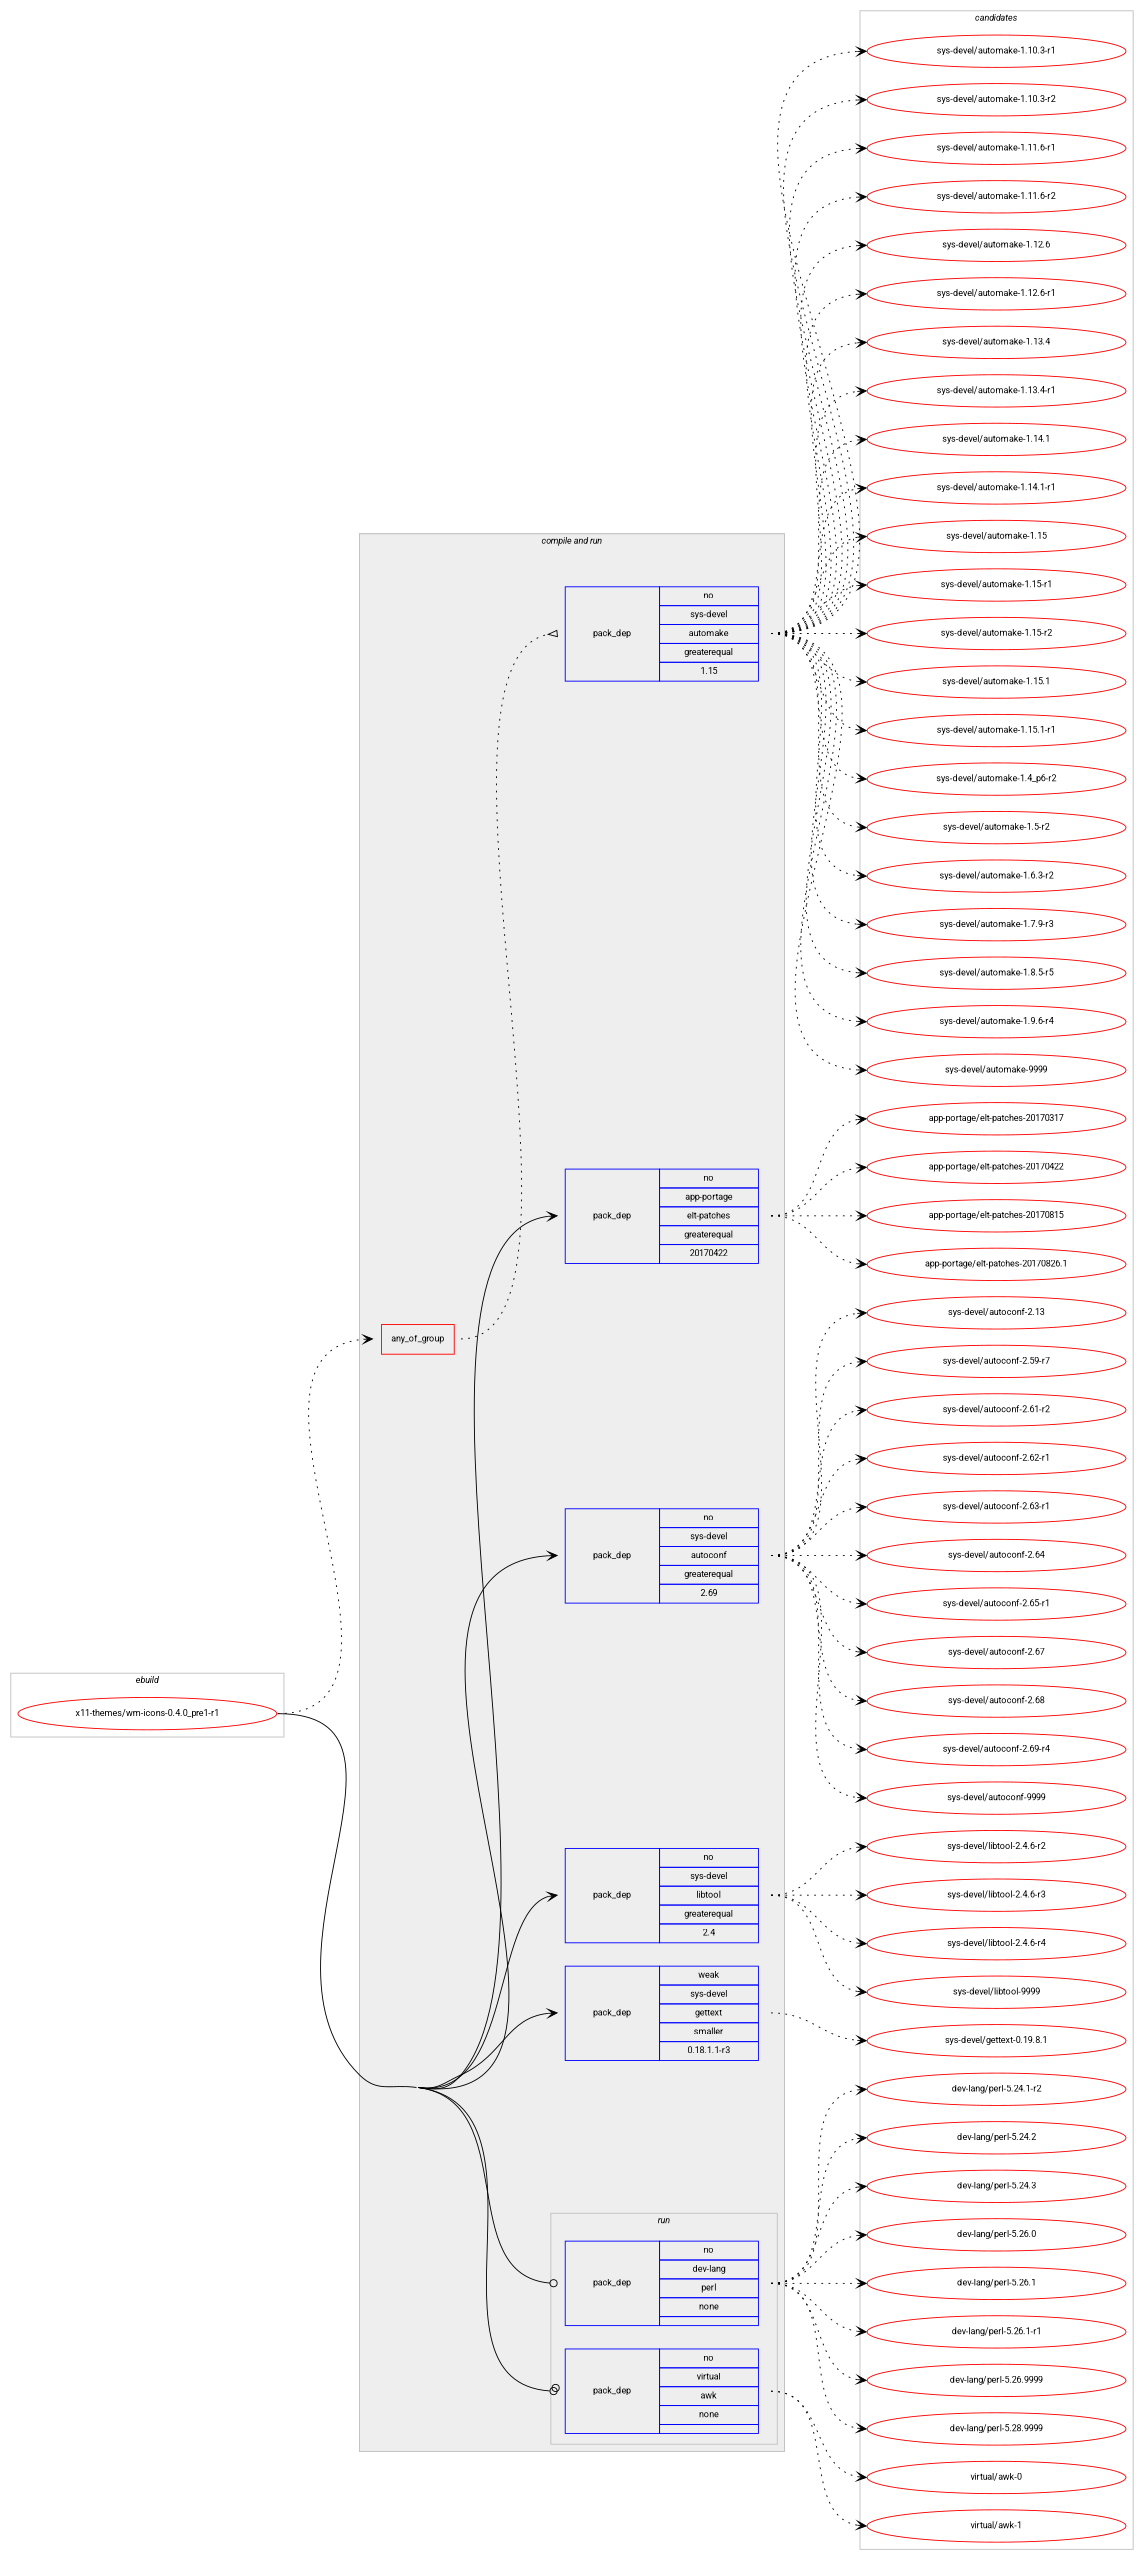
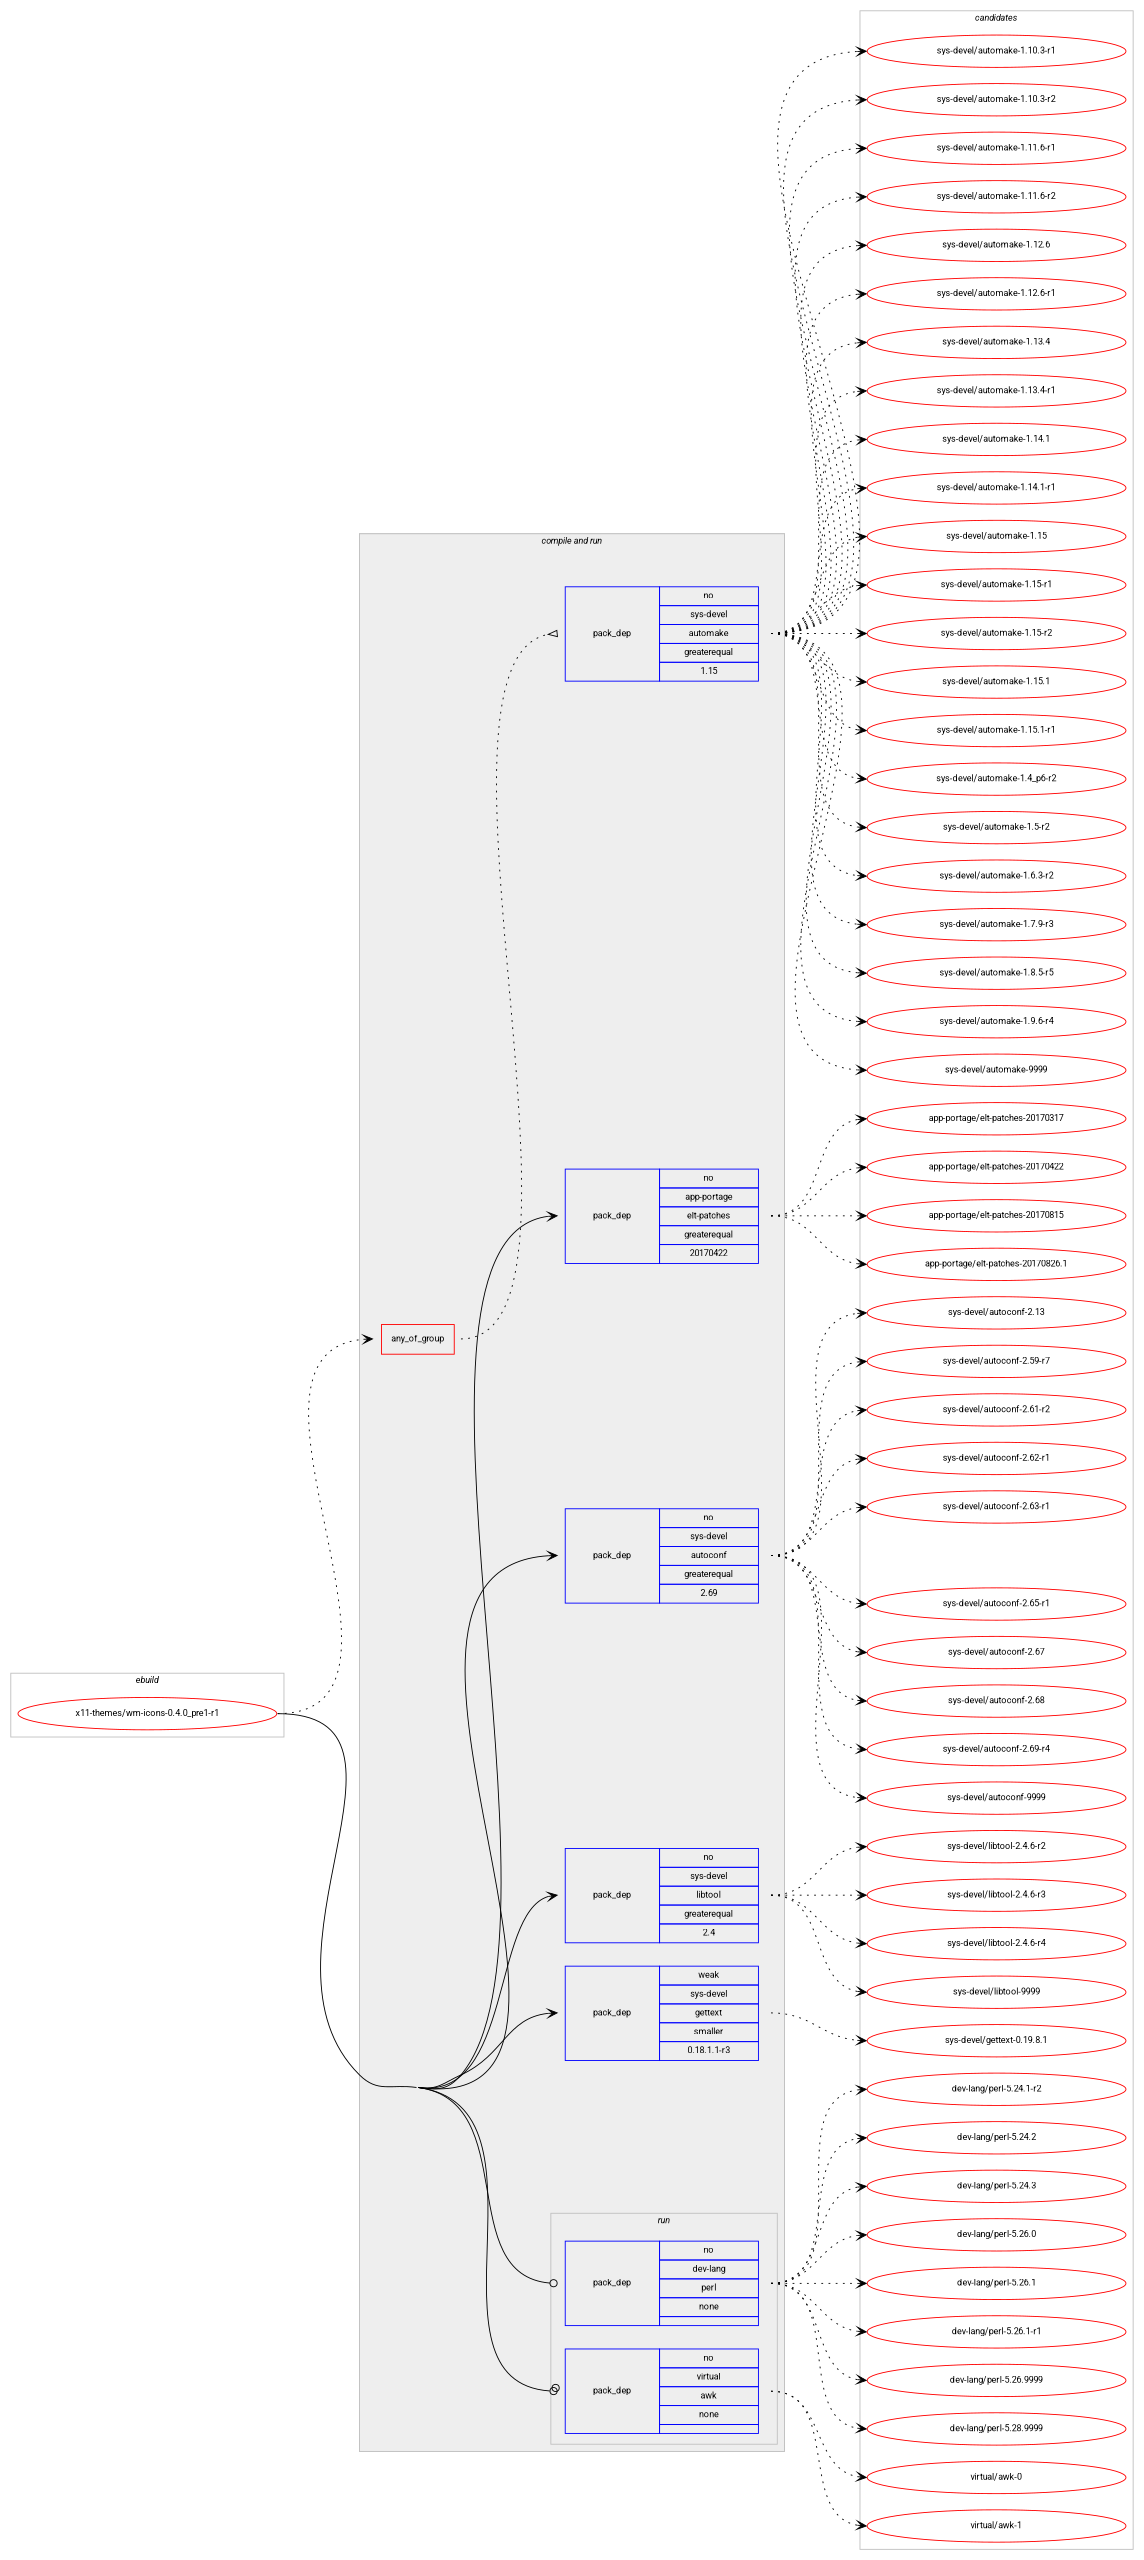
(997, 1555) -> none
